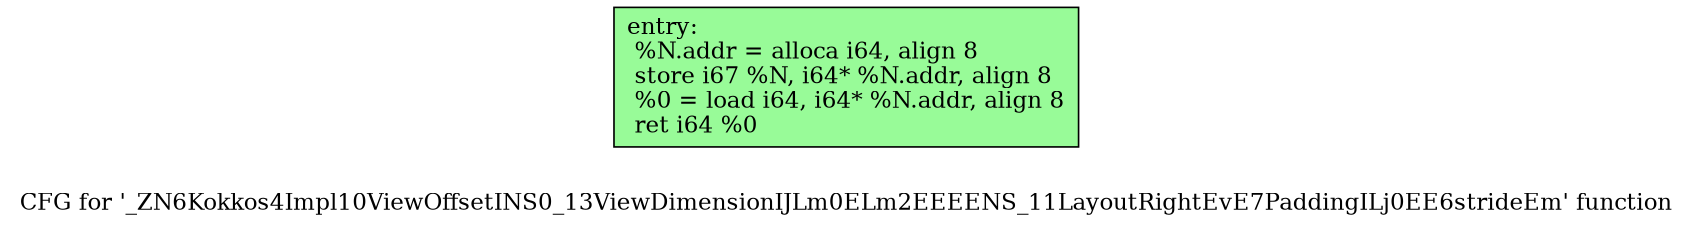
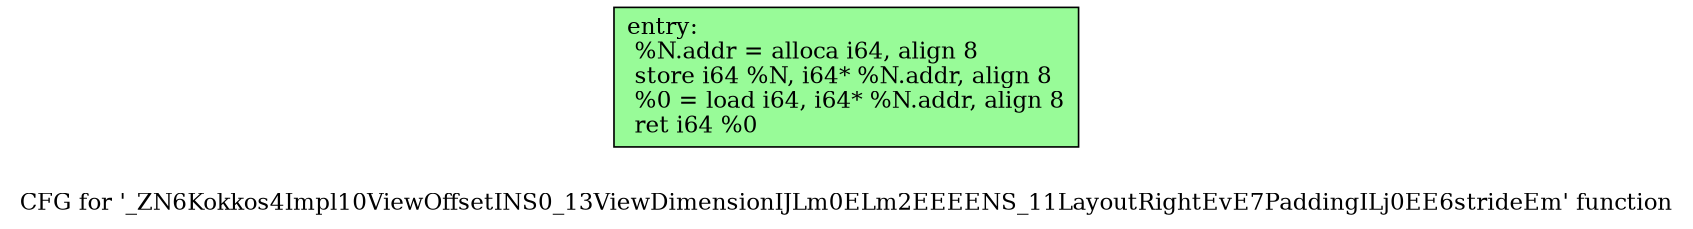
(840, 76) -> (840, 76)
